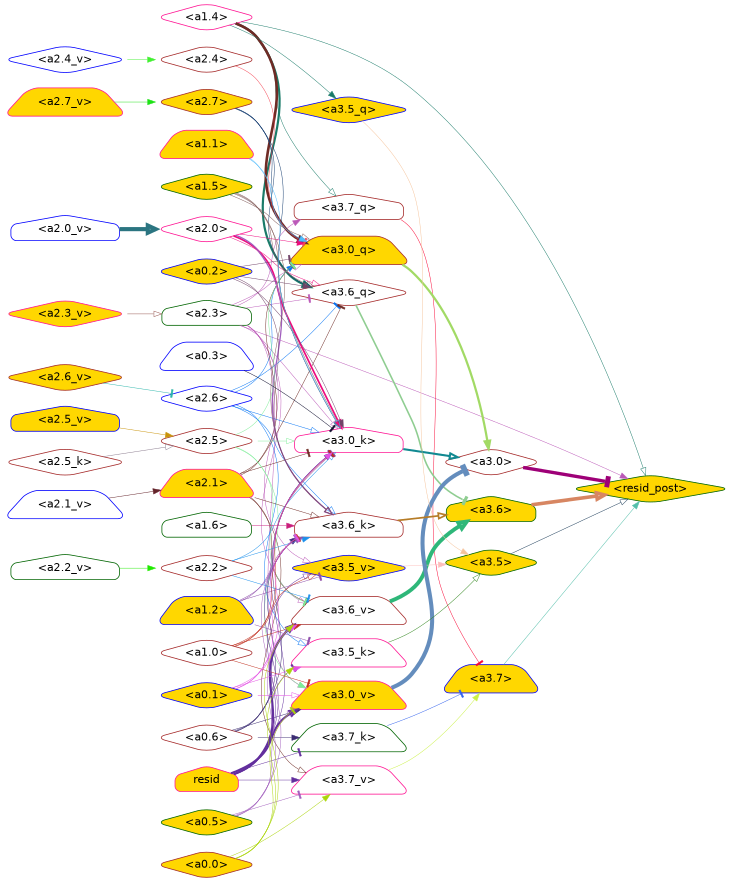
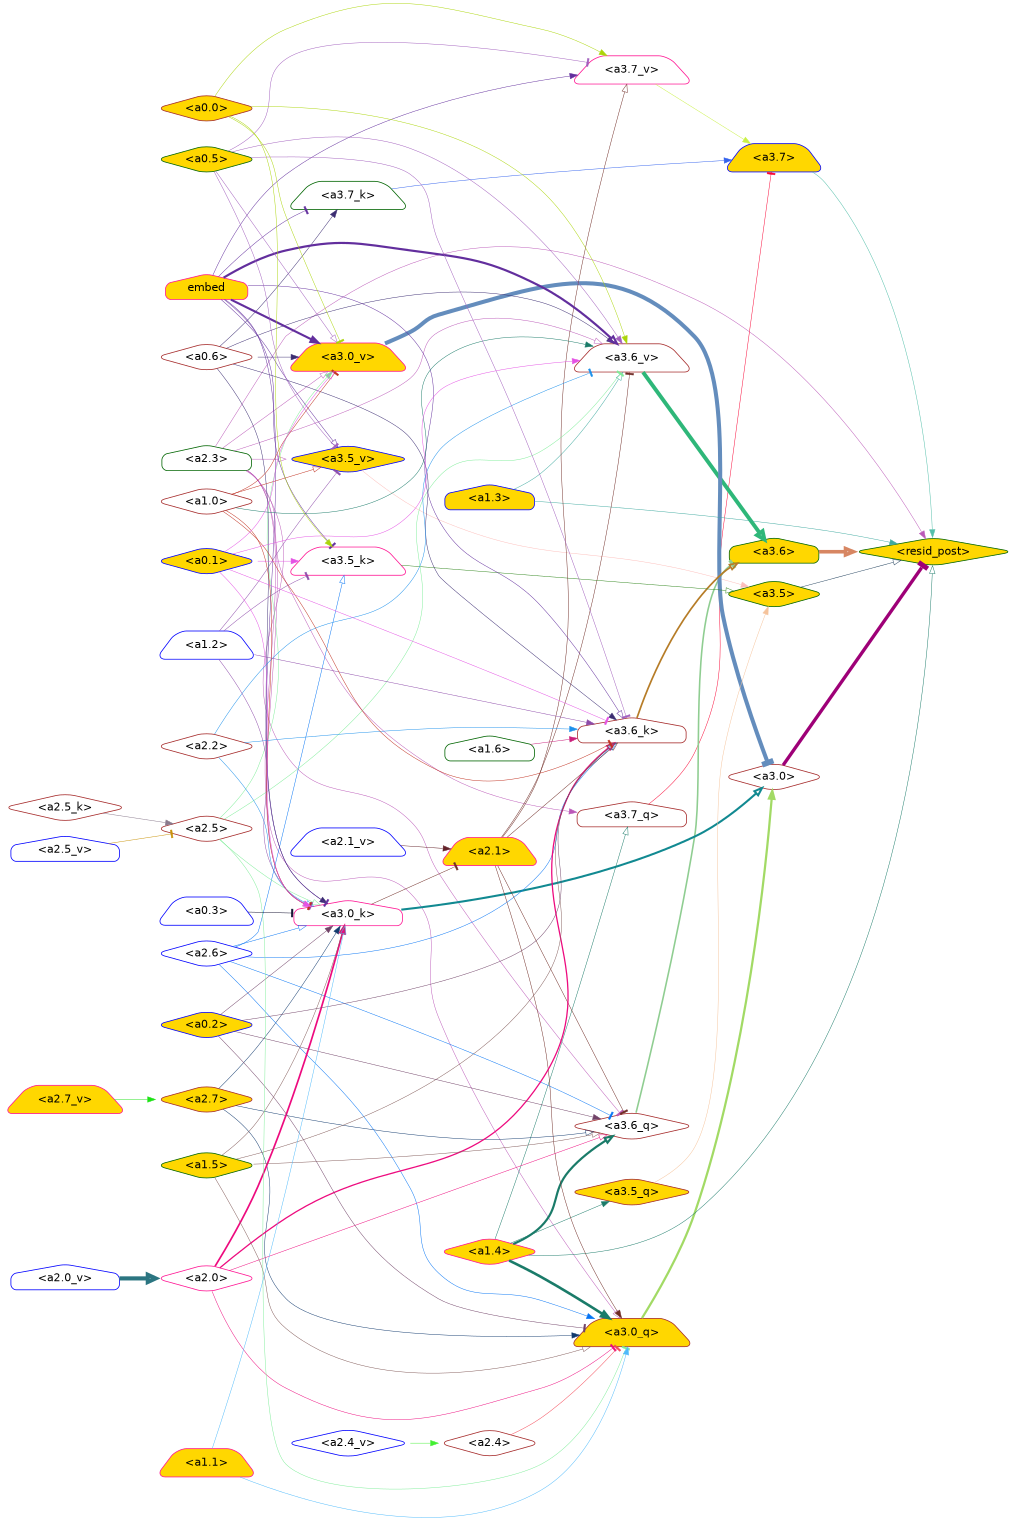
(207, 17) -> (490, 1252)
(349, 110) -> (632, 1192)
(272, 129) -> (557, 1286)
(263, 237) -> (391, 1419)
none -> (269, 312)
(65, 314) -> none
(275, 372) -> (534, 1090)
(273, 374) -> (552, 1115)
(65, 377) -> none
(65, 420) -> (65, 850)
(142, 431) -> (139, 839)
(134, 452) -> (134, 818)
(273, 464) -> (412, 886)
none -> (490, 498)
(65, 568) -> none
(207, 611) -> (207, 645)
(262, 636) -> (419, 469)
(424, 711) -> (558, 172)
(207, 780) -> (207, 288)
